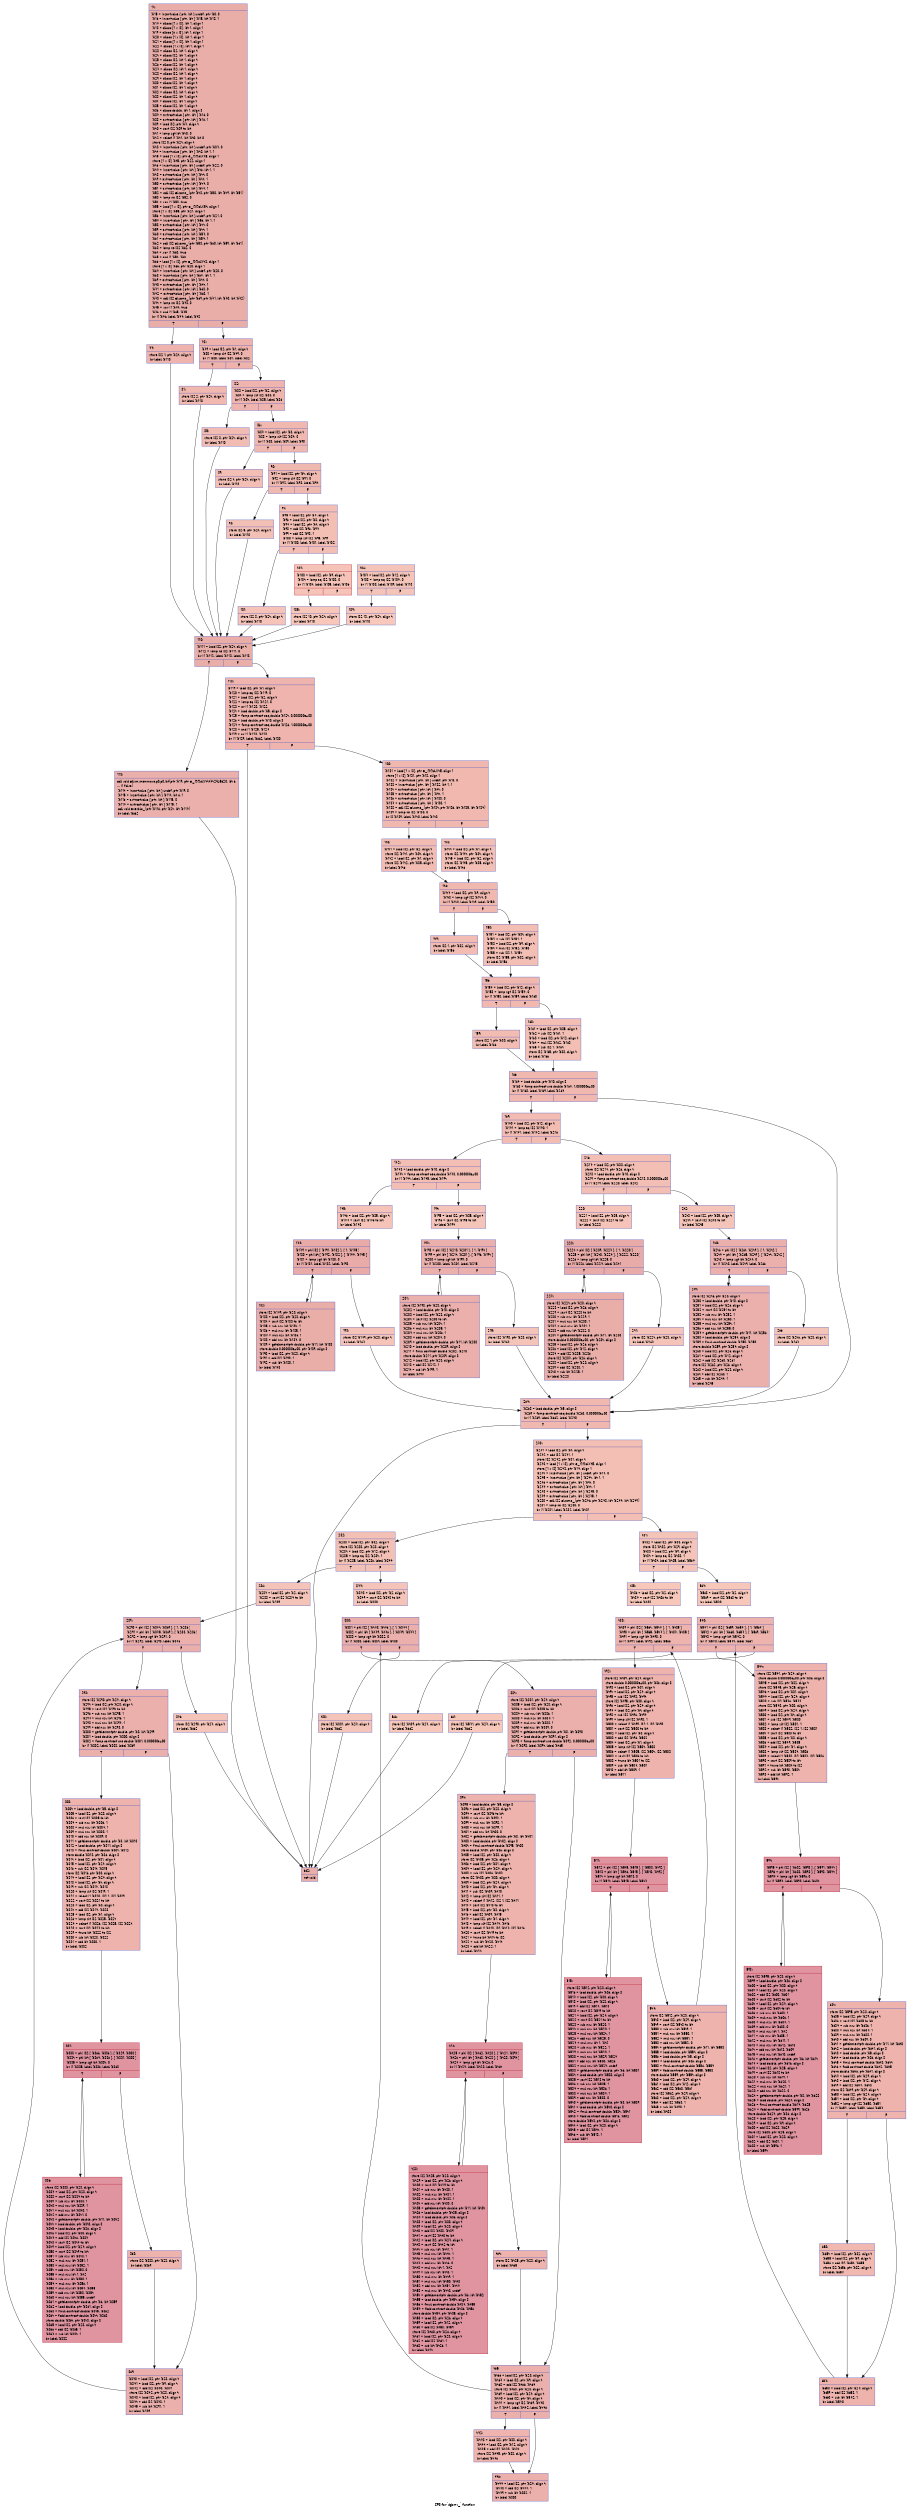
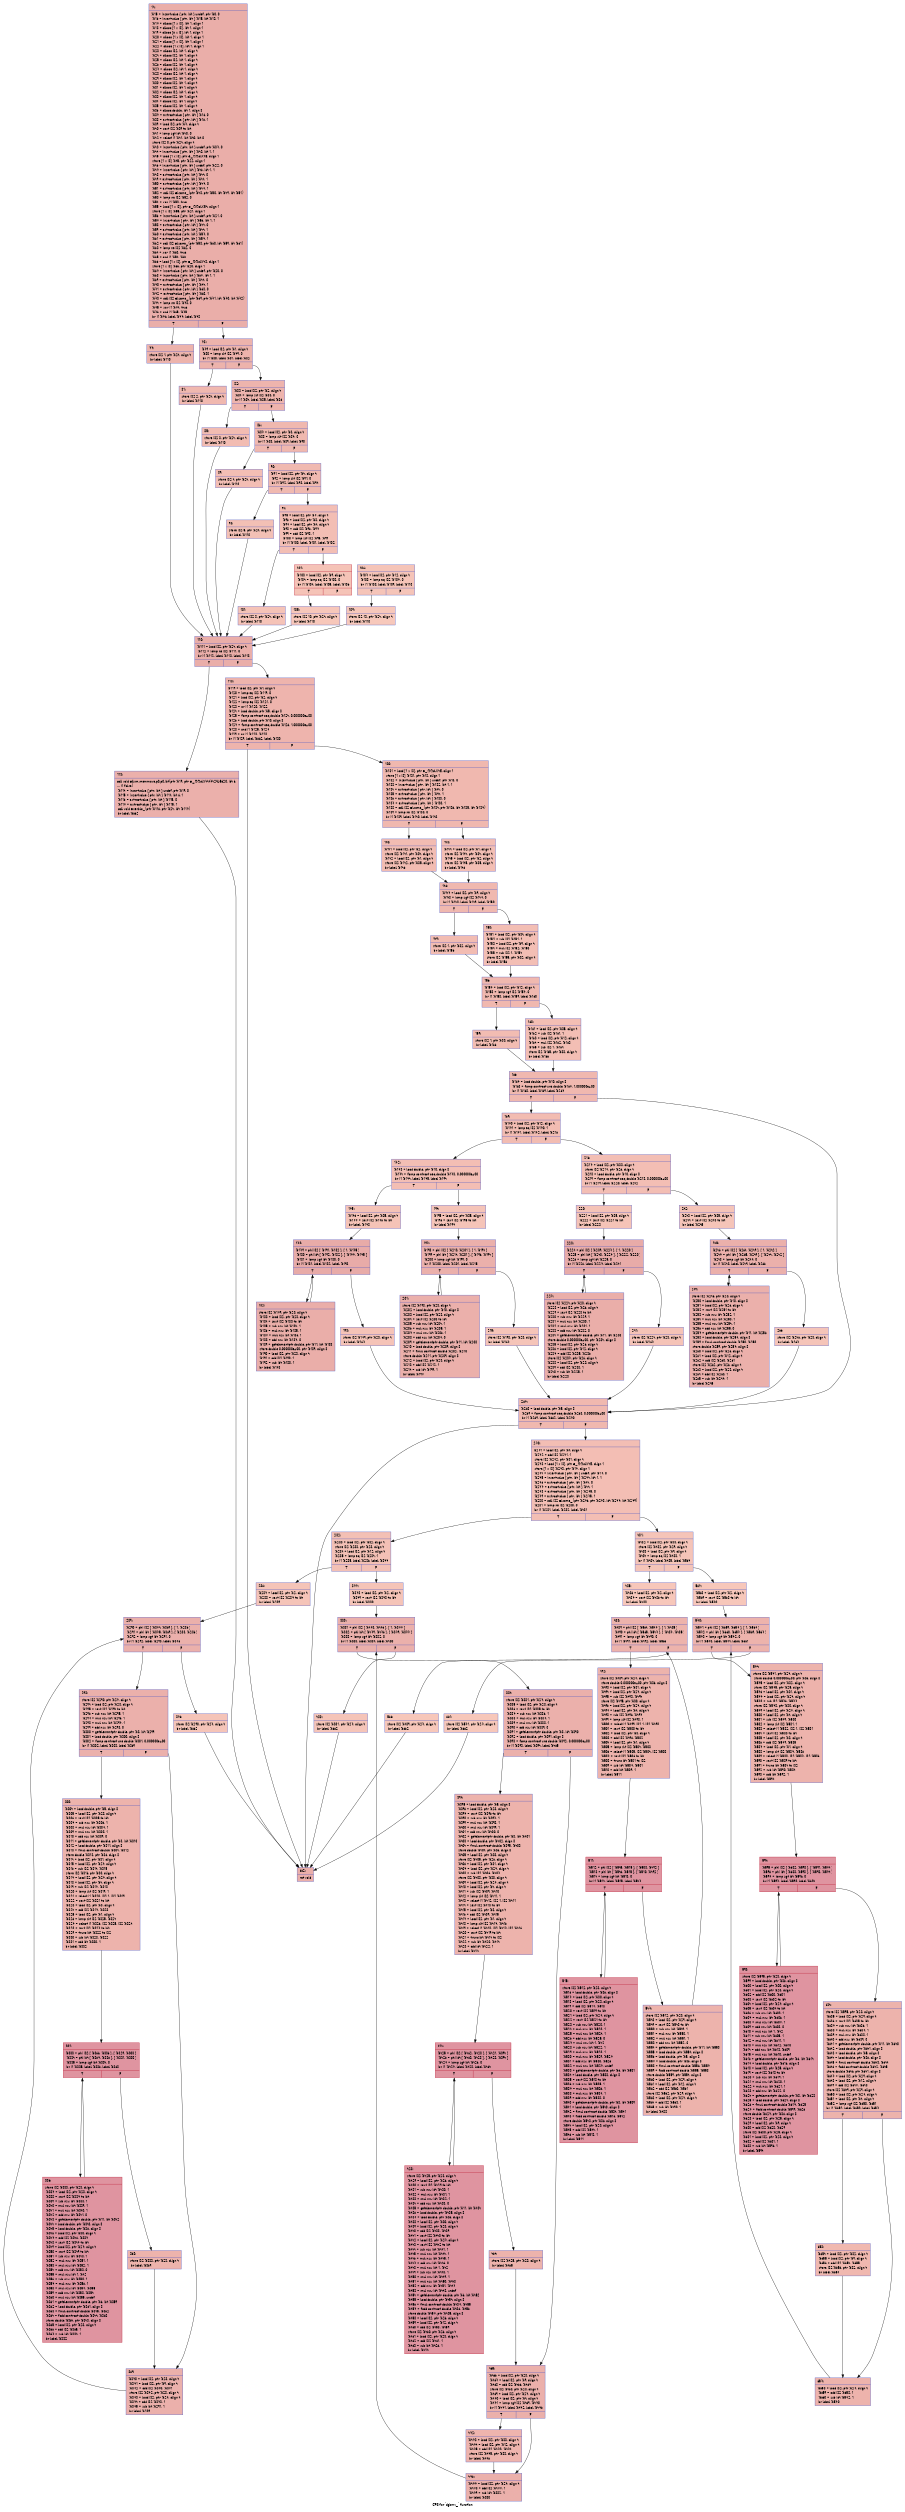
(411, 817) -> (411, 817)
(381, 2058) -> (376, 2089)
